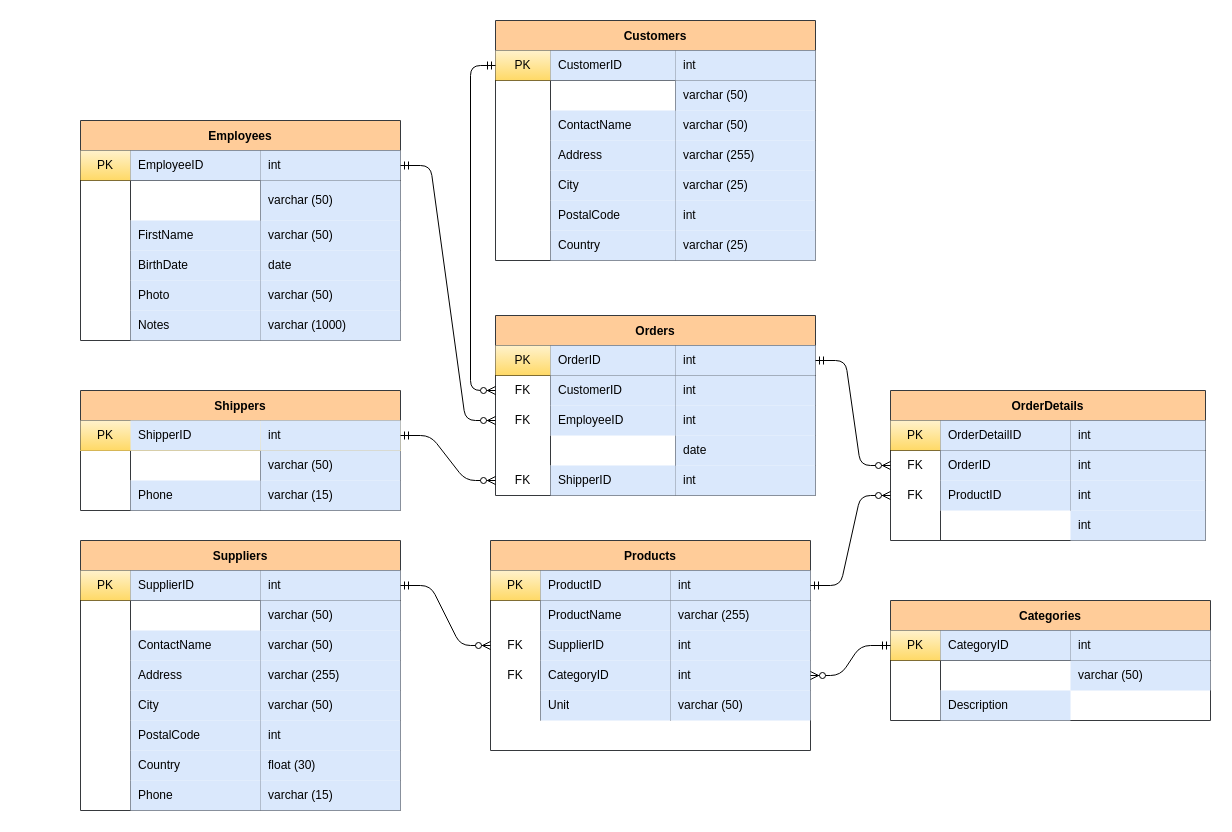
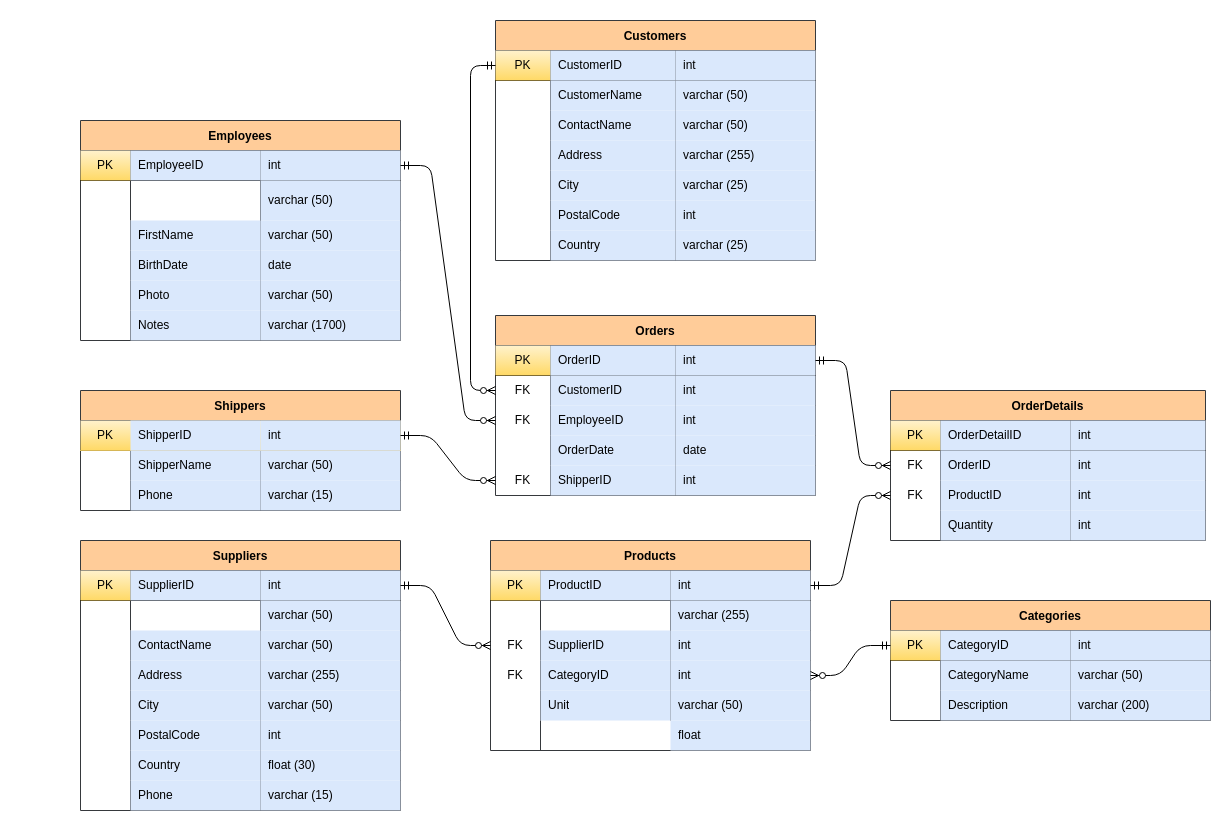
none -> (613, 96)
(314, 326) -> (314, 326)
none -> (613, 451)
none -> (196, 466)
none -> (1006, 526)
(606, 616) -> none
none -> (1006, 676)
none -> (1141, 706)
none -> (741, 736)
